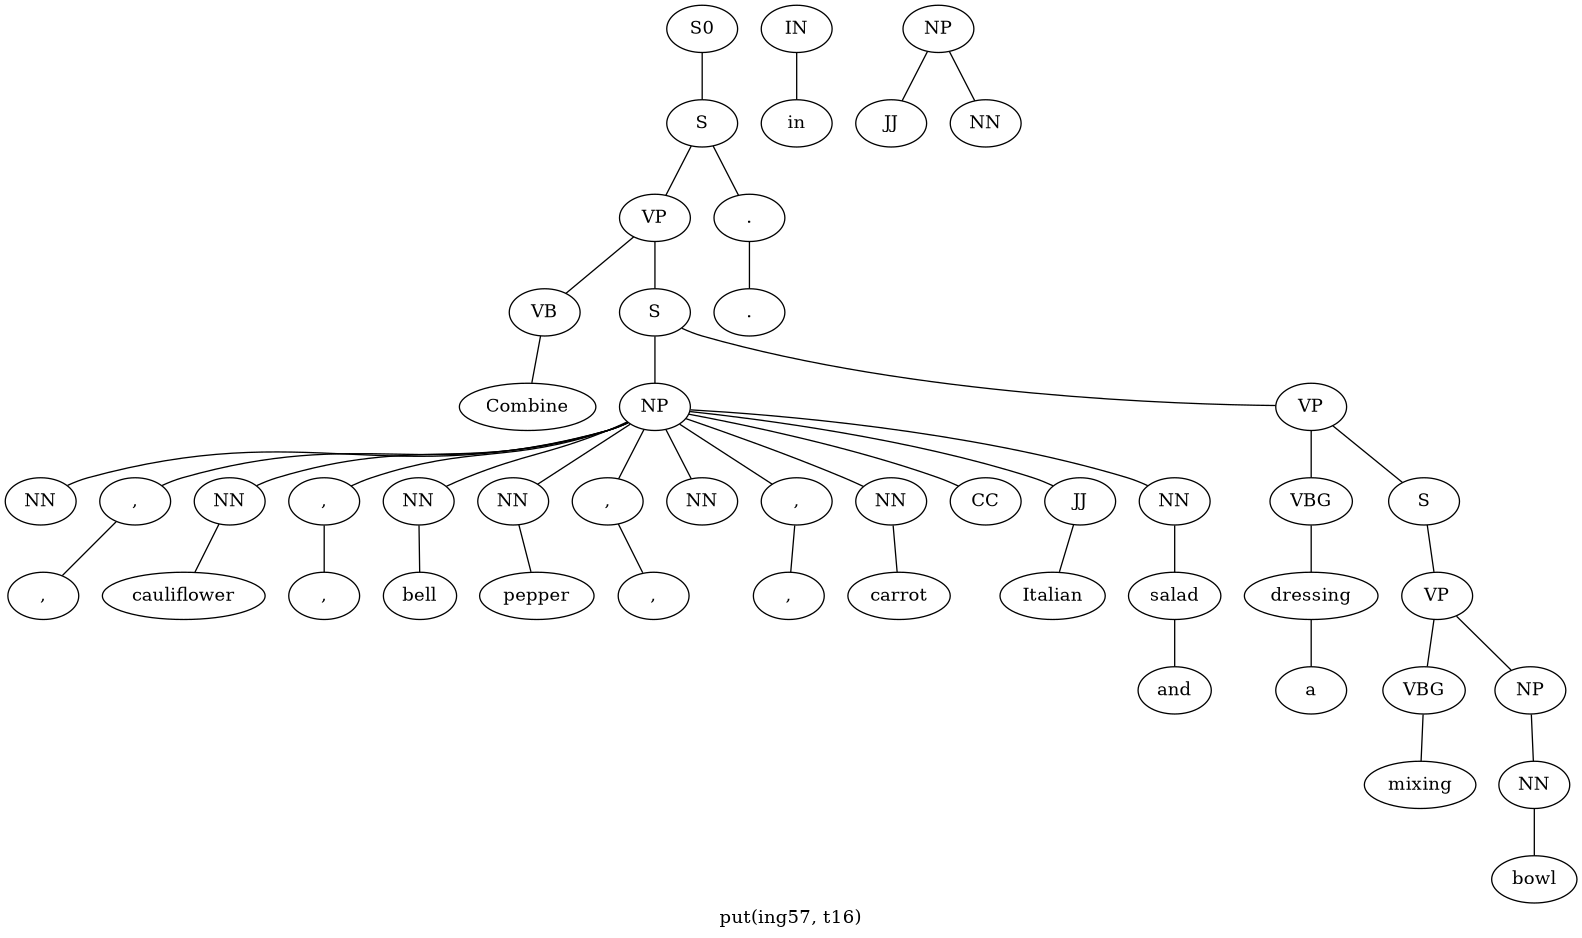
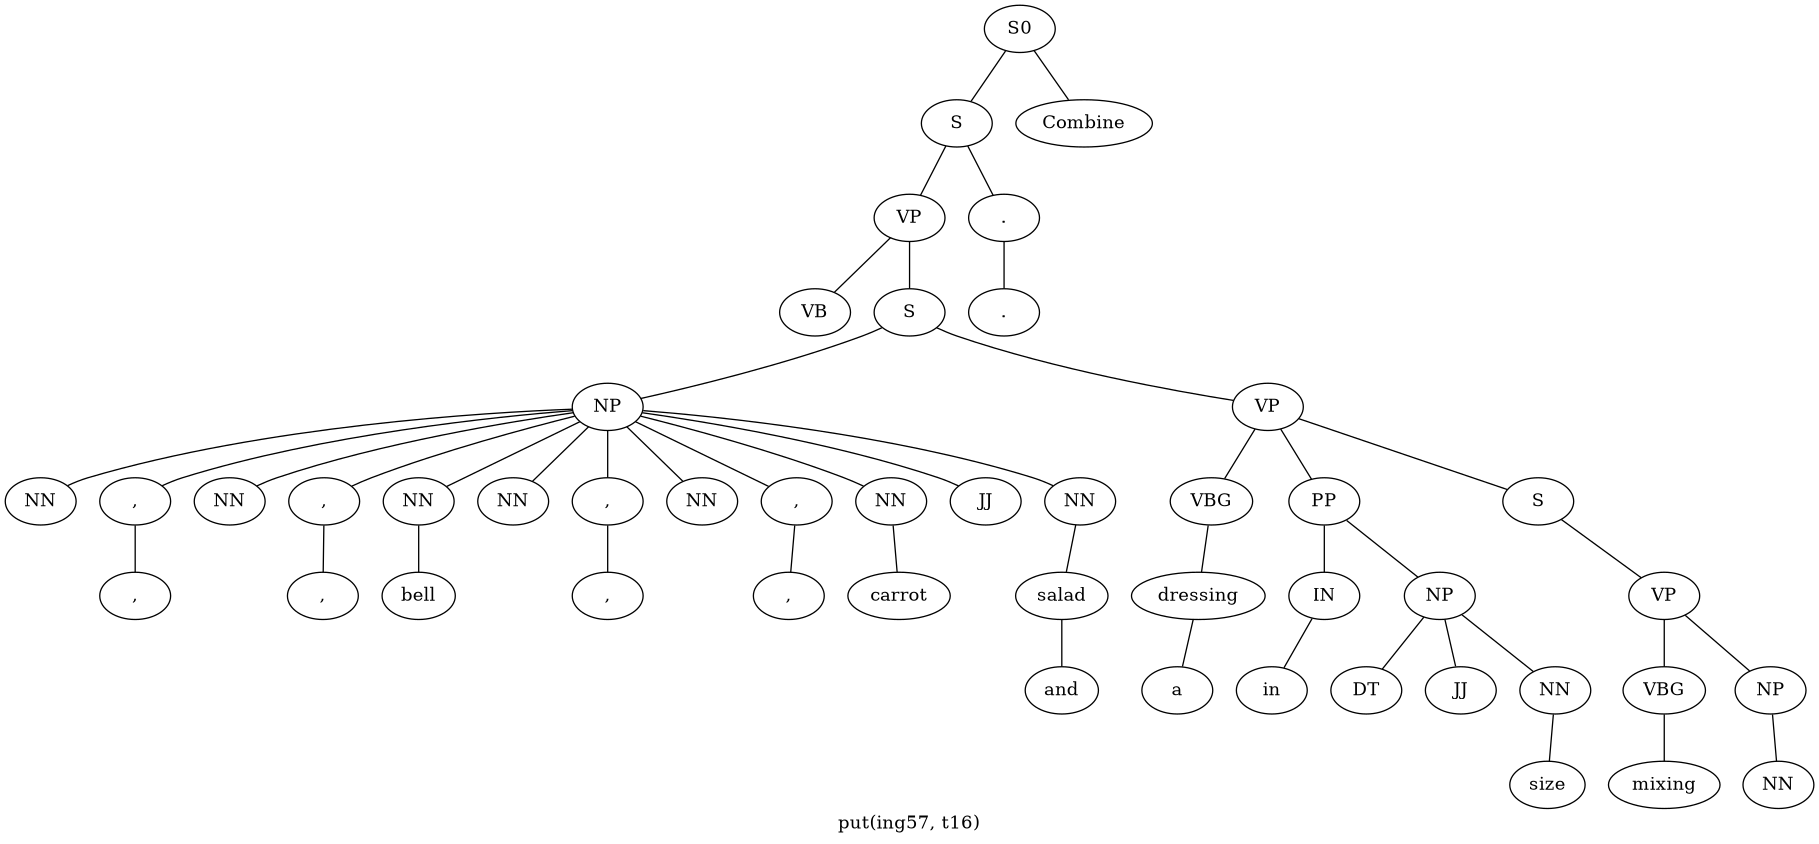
(536, 359) -> (1051, 75)
(986, 501) -> none
none -> (1324, 501)
(184, 596) -> none
(537, 596) -> none
(1053, 596) -> none
none -> (1366, 690)
none -> (1547, 785)
(1534, 879) -> none
